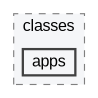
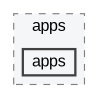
(49, 27) -> (49, 27)
